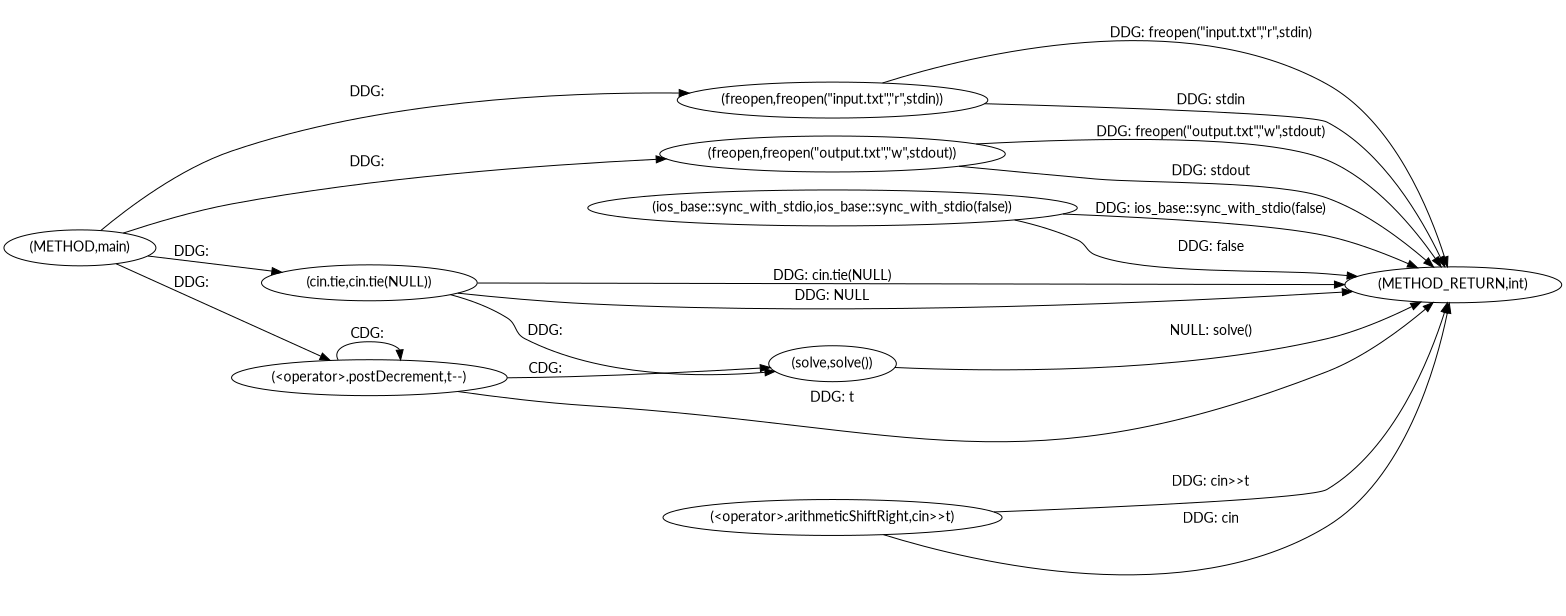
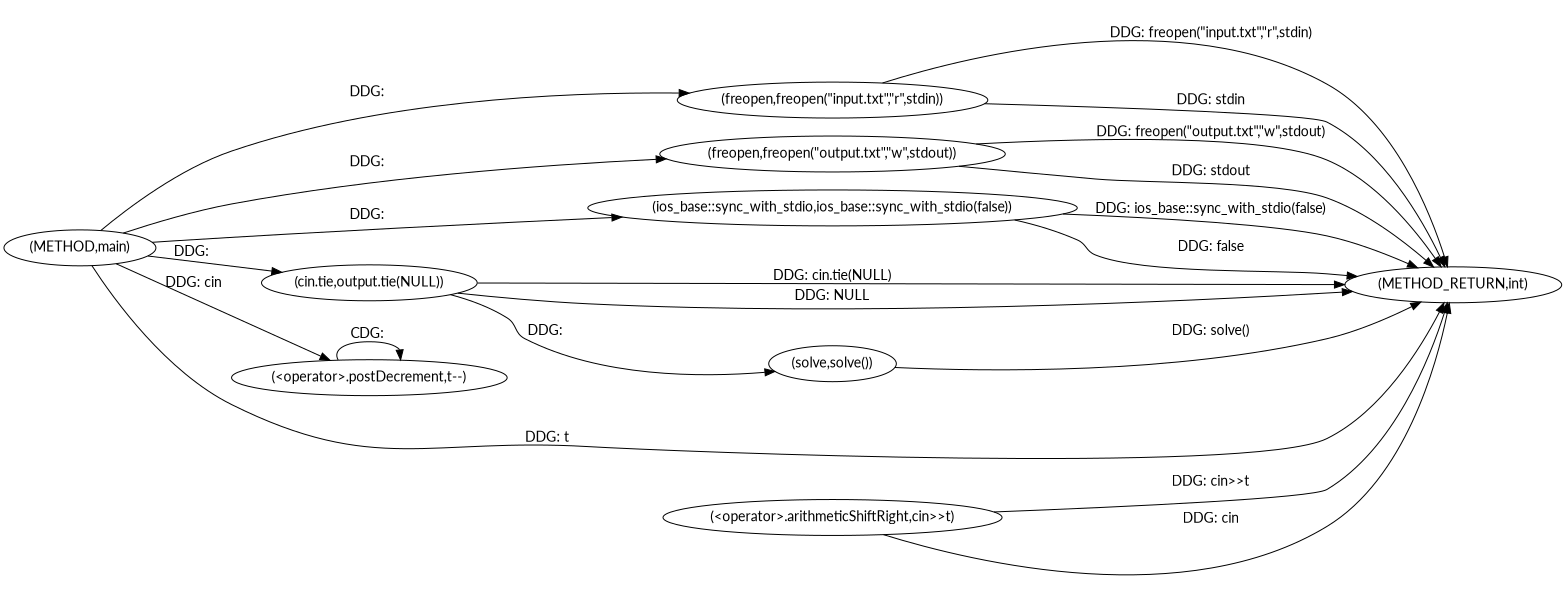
none -> (382, 229)
(194, 283) -> (194, 283)
(369, 283) -> (369, 283)
(1211, 331) -> (1211, 331)
(621, 375) -> none
(954, 440) -> (763, 454)
